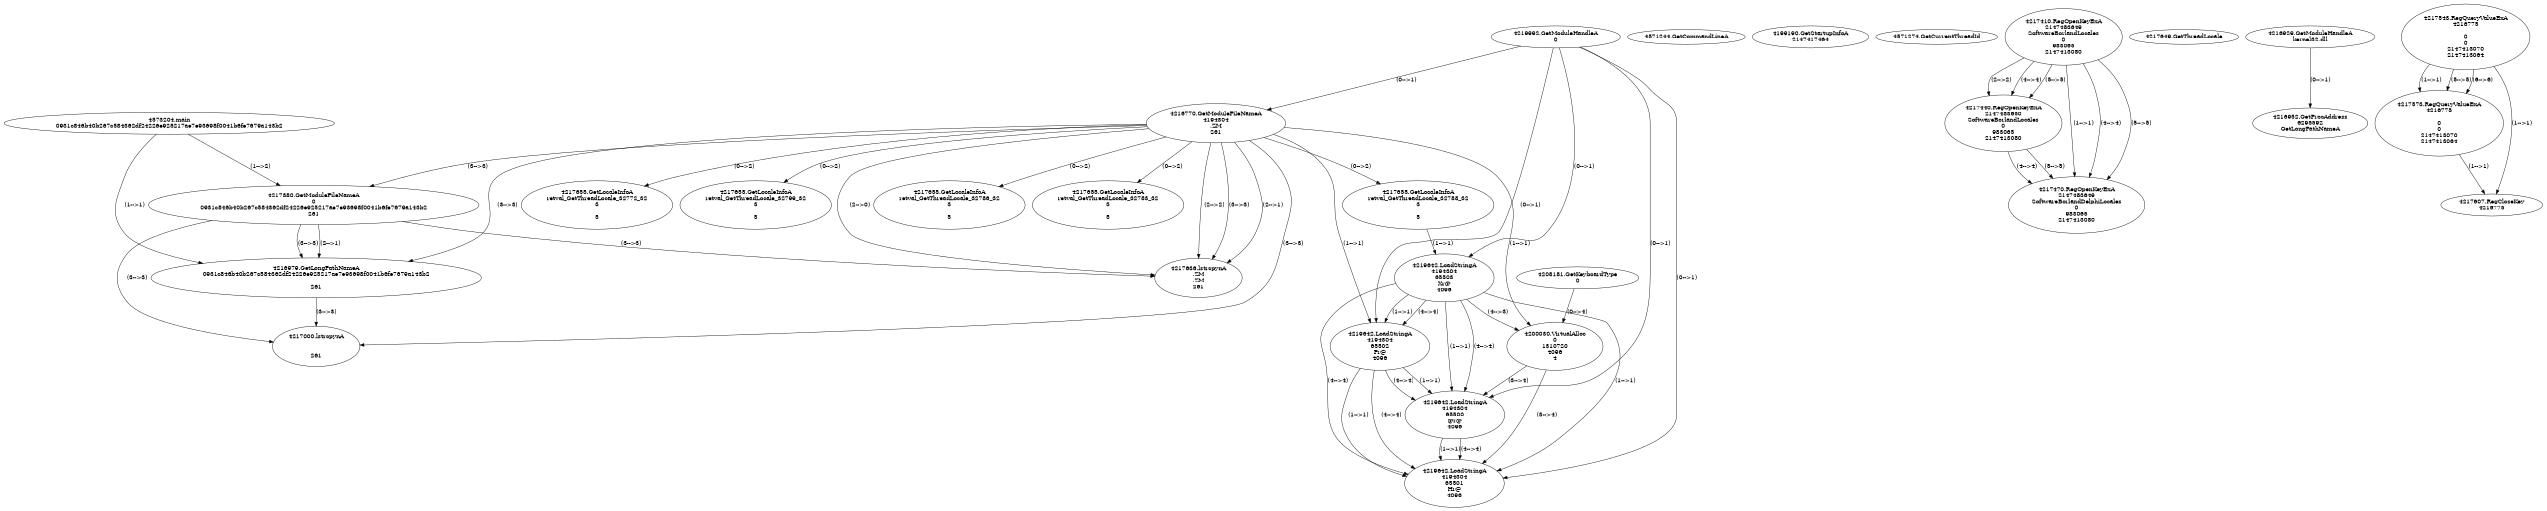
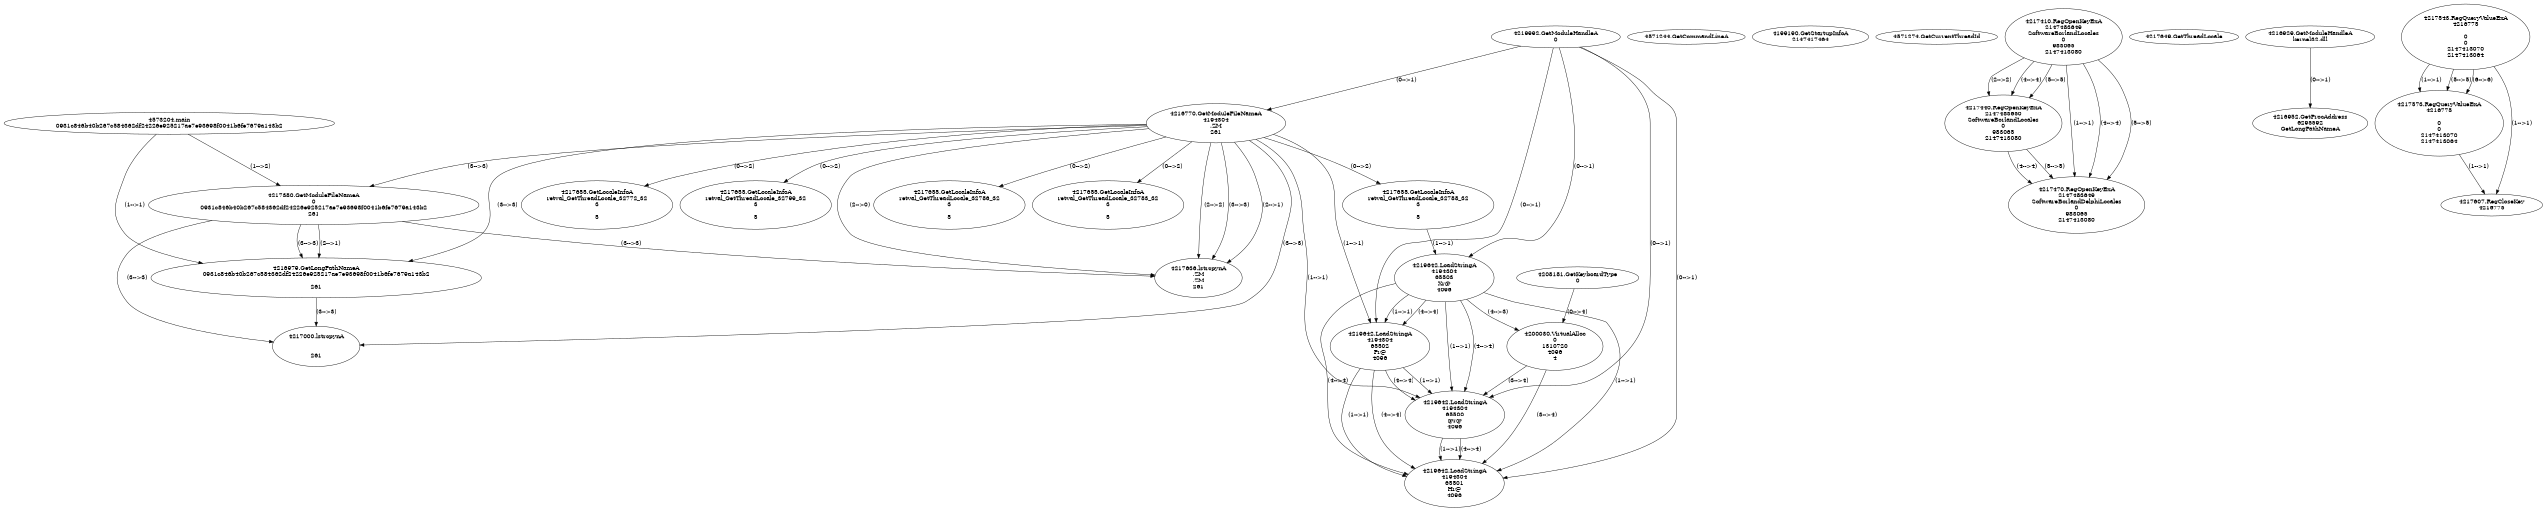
(1470, 160) -> (1306, 296)
